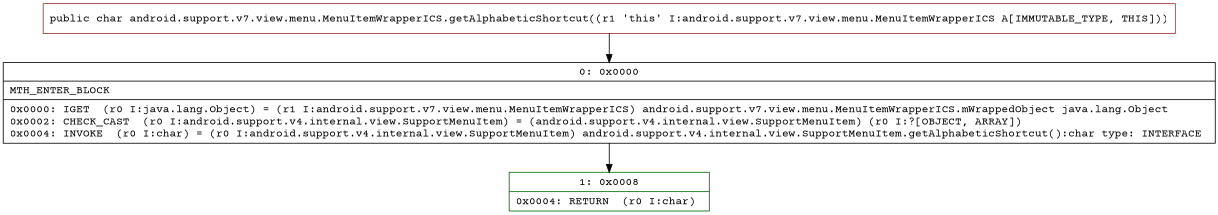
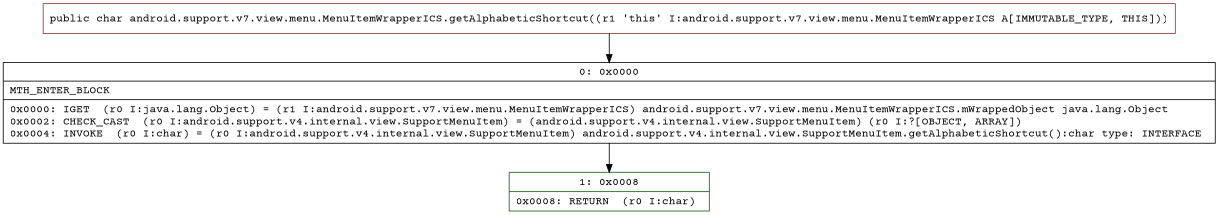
(609, 201) -> (609, 201)
